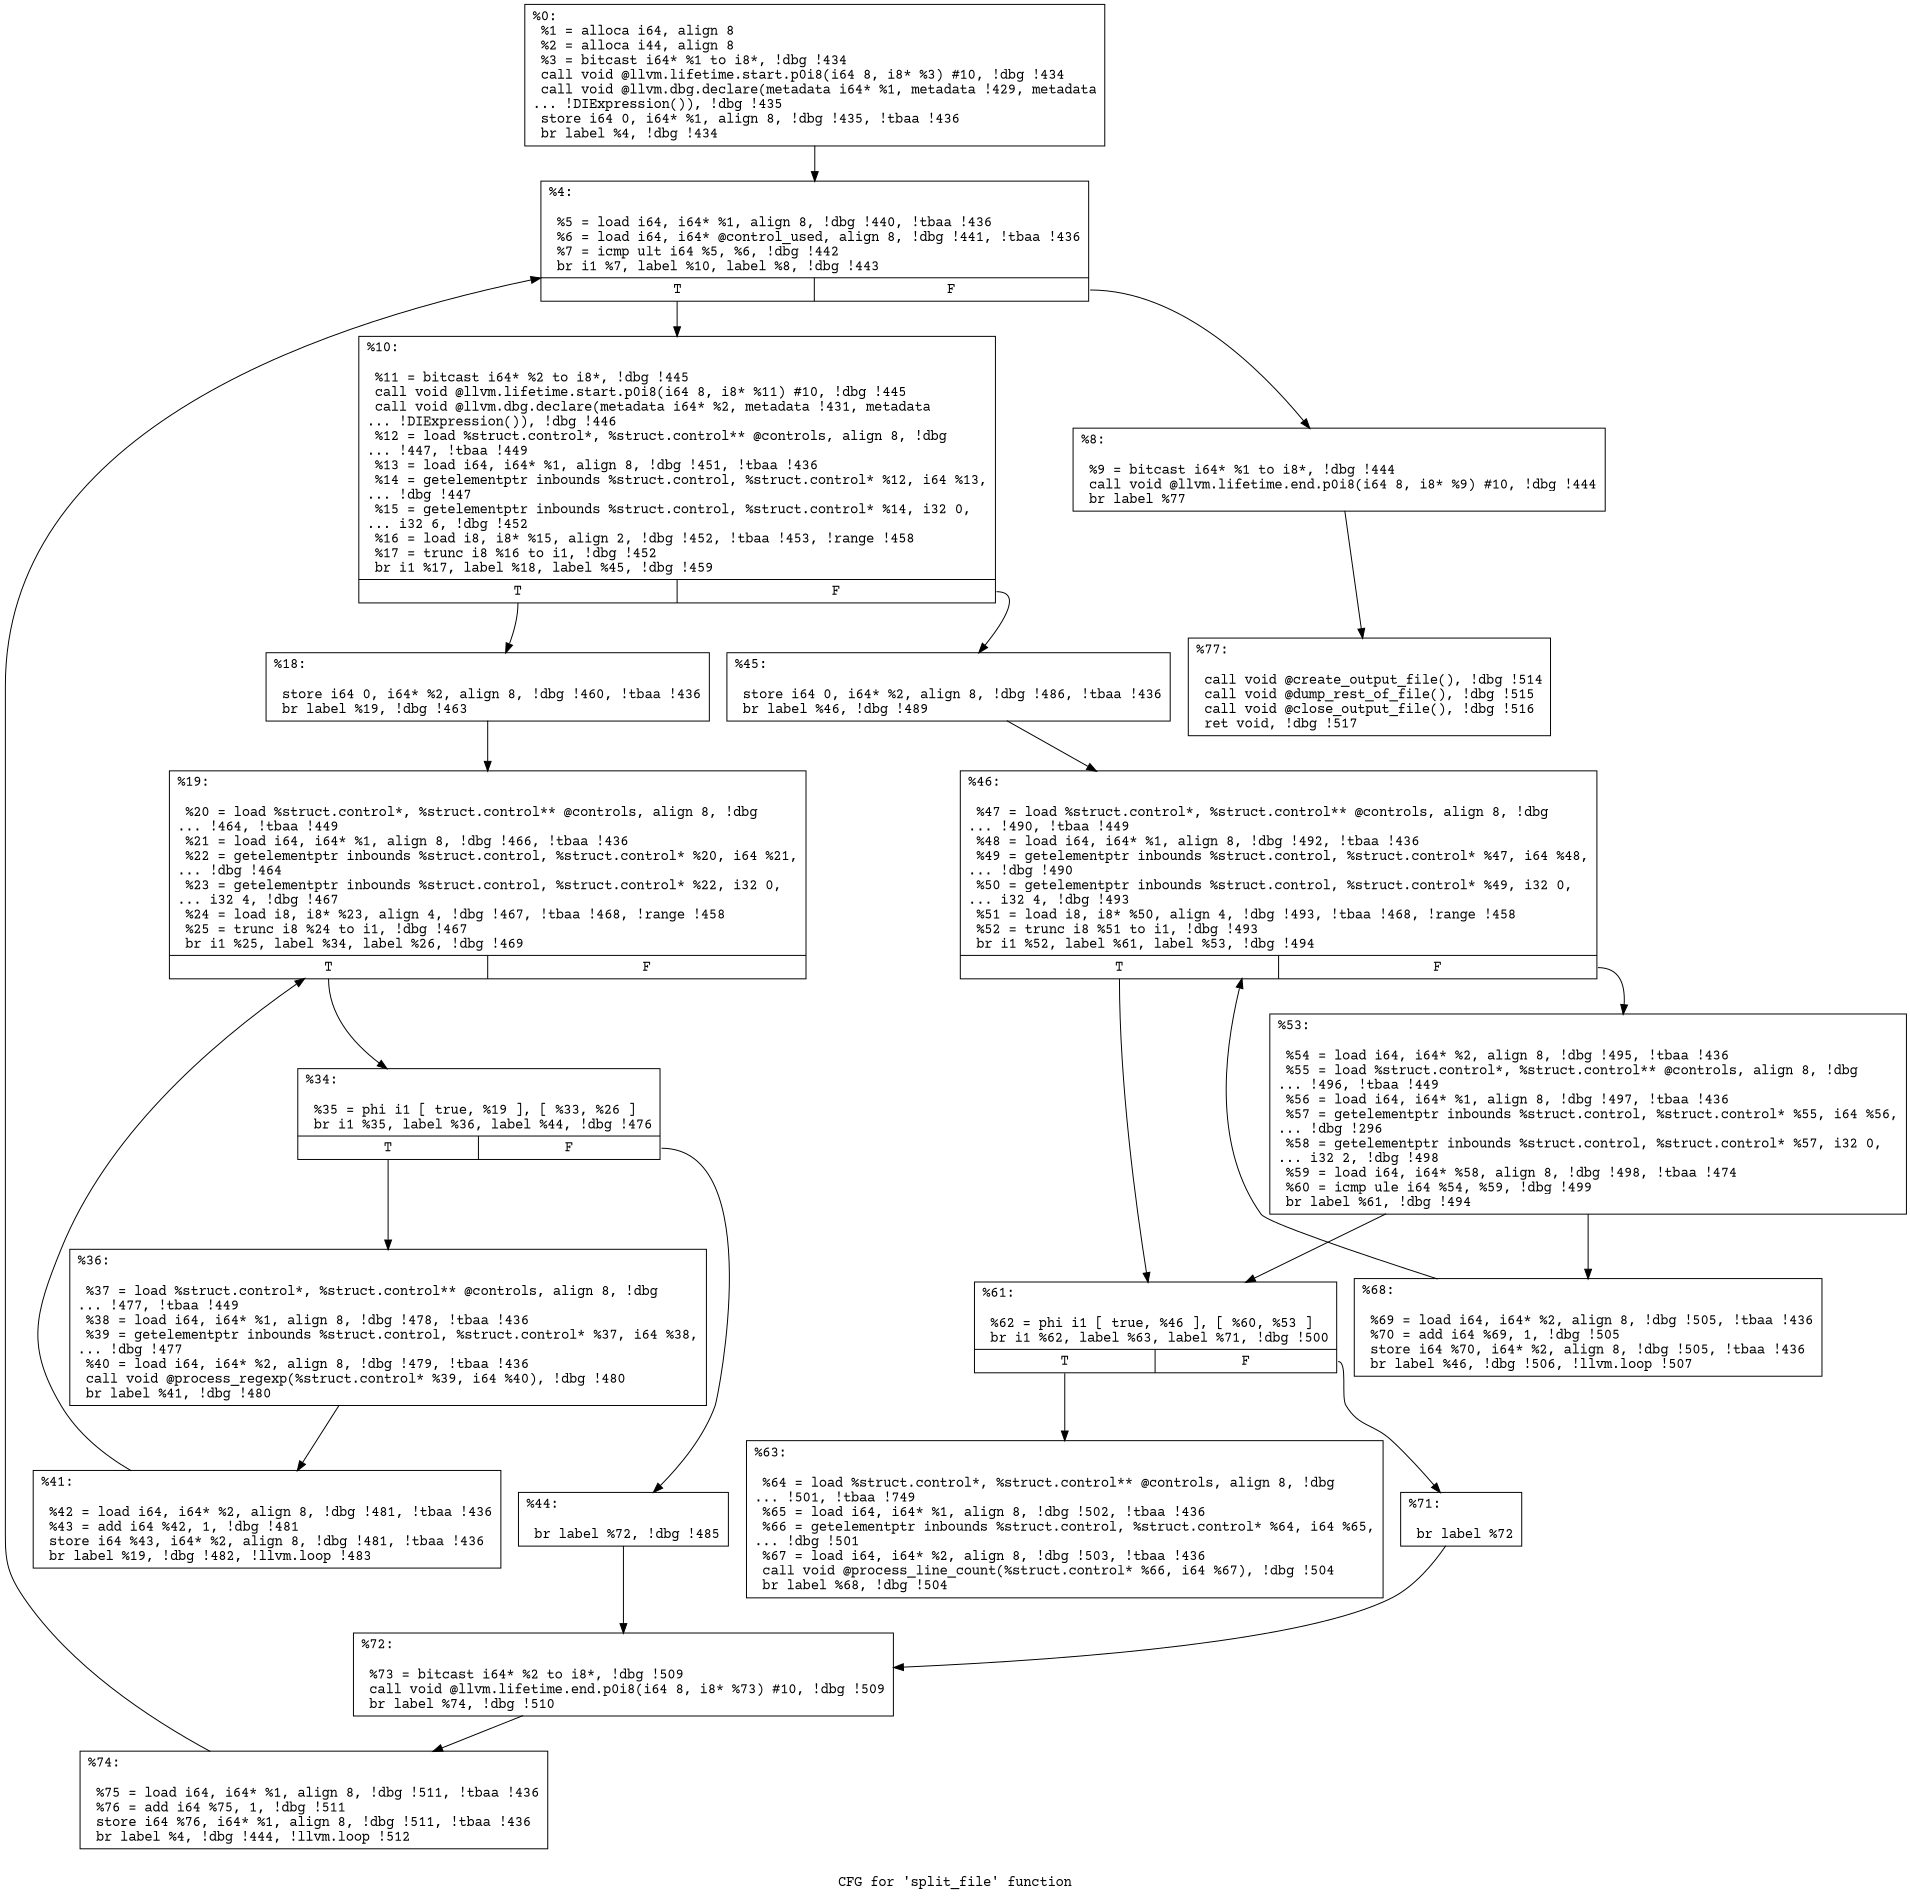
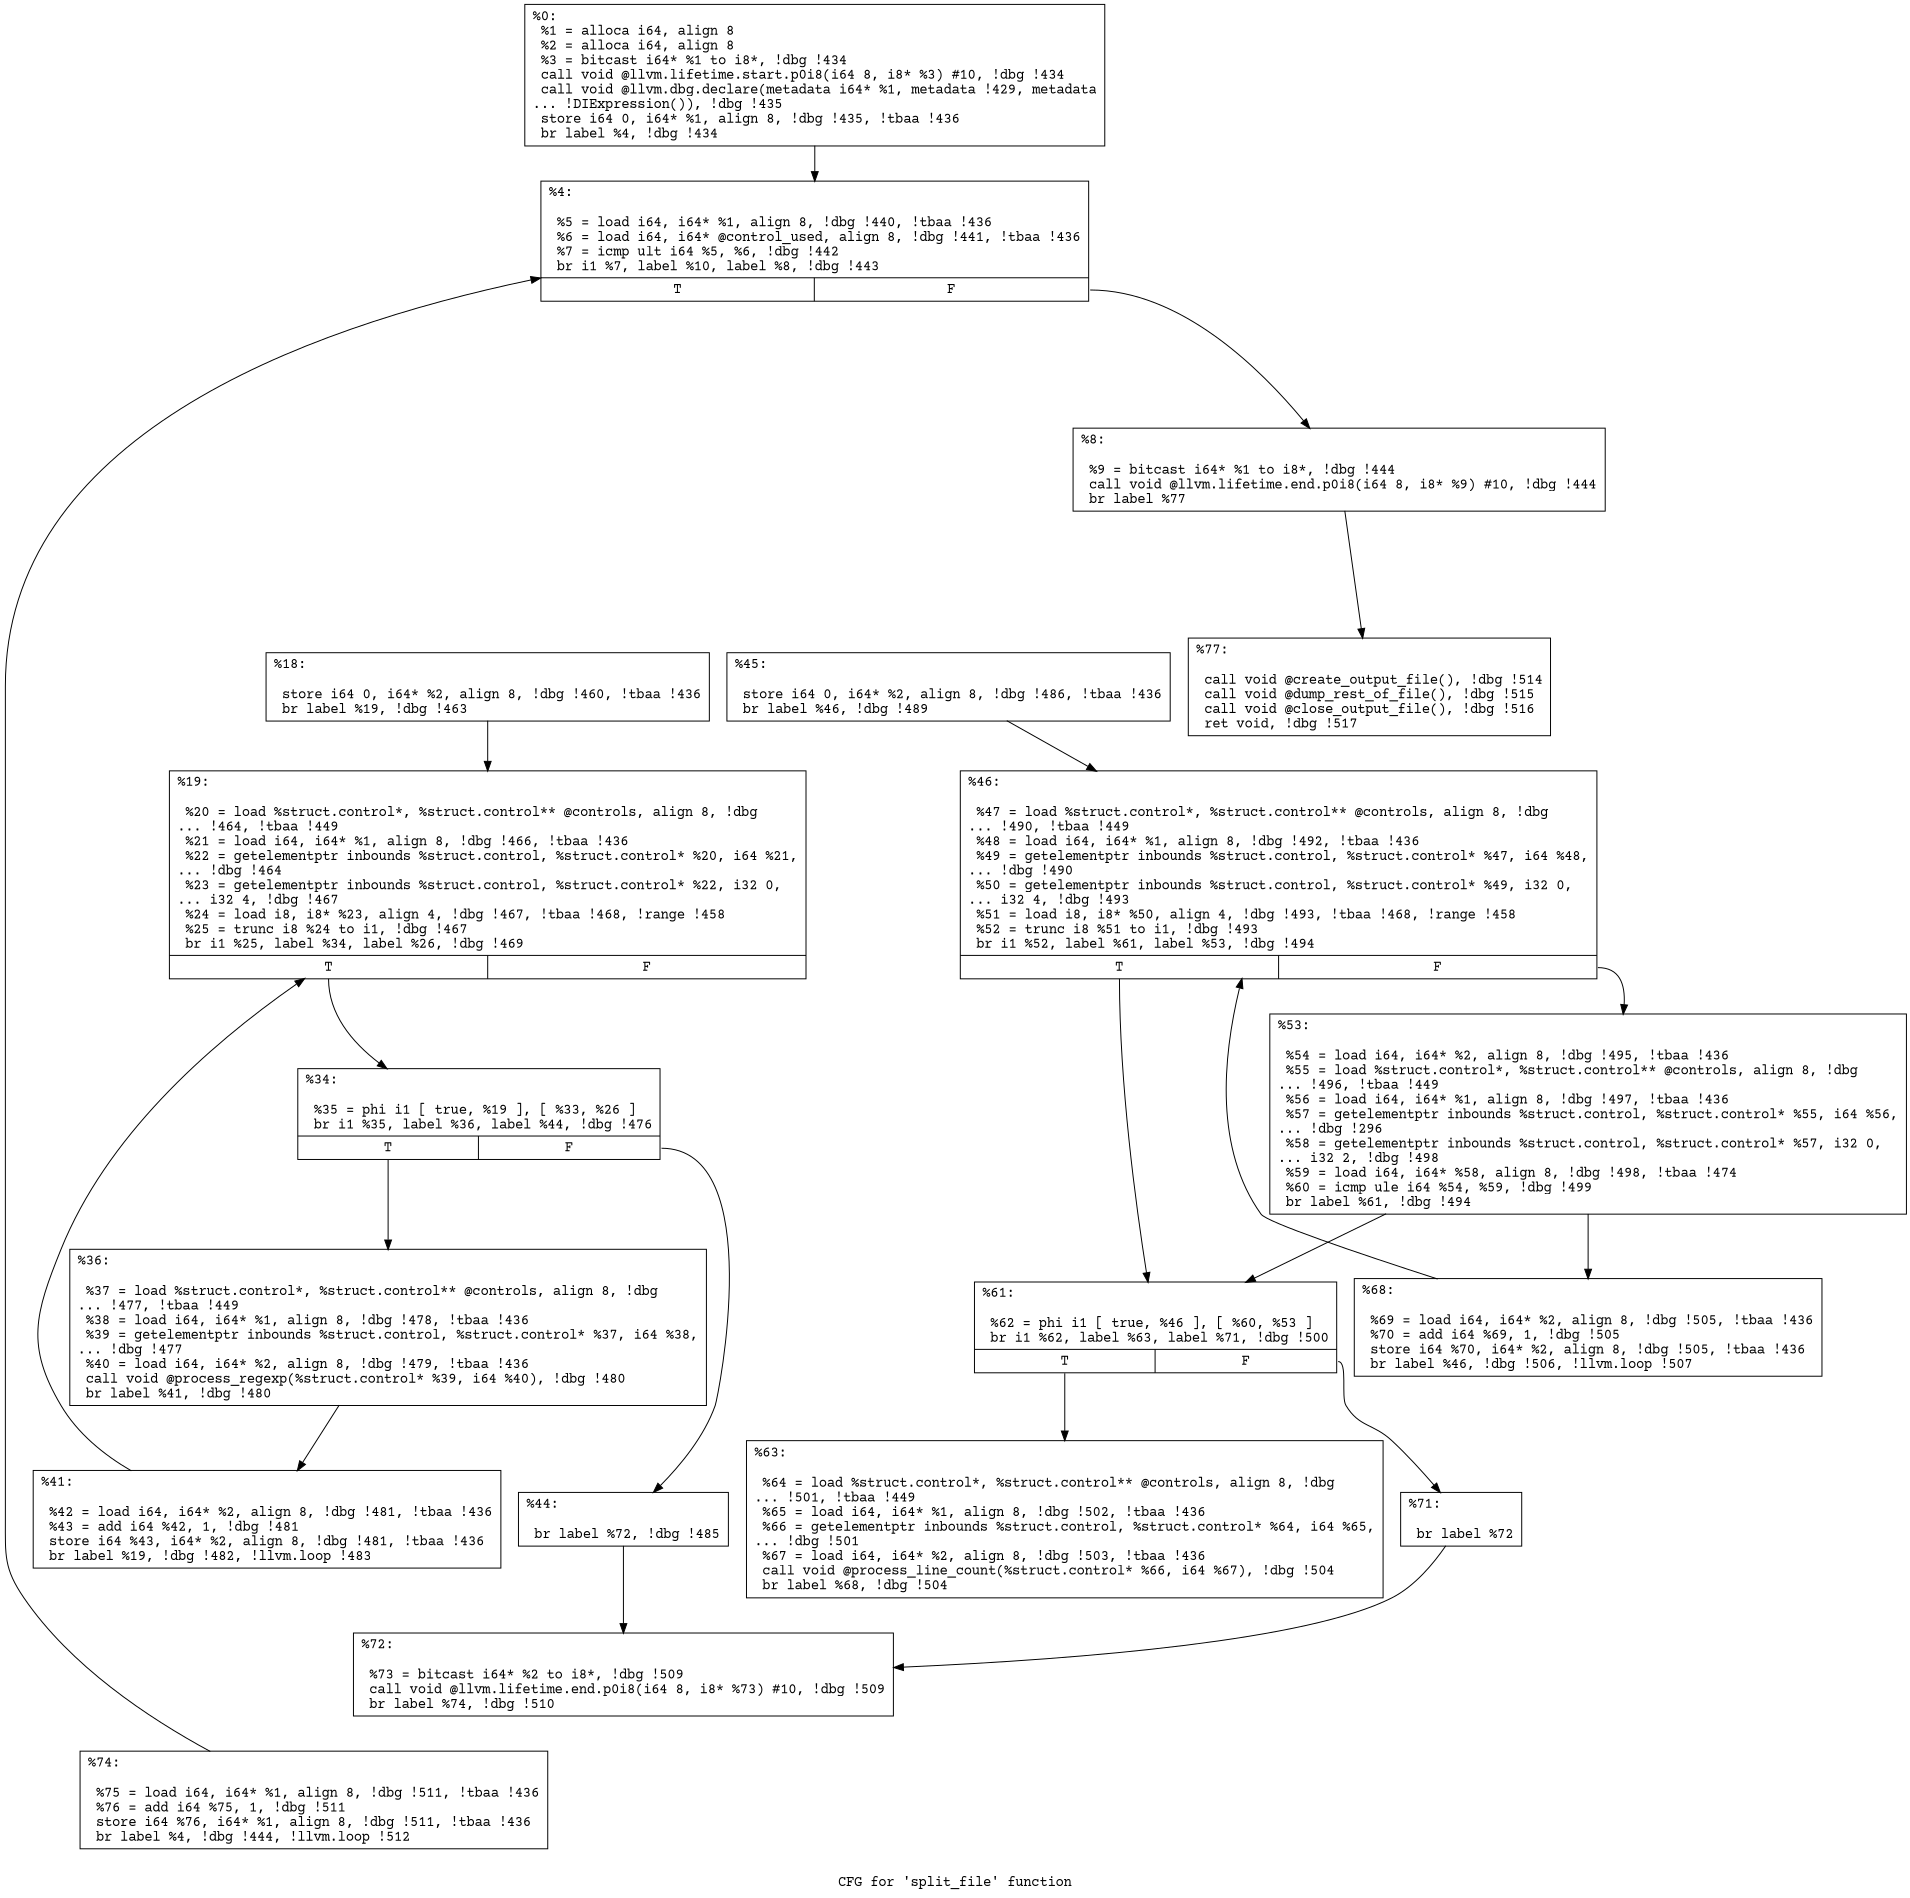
(634, 45) -> (634, 45)
(677, 470) -> none
(835, 1497) -> (835, 1497)
(482, 1732) -> none
